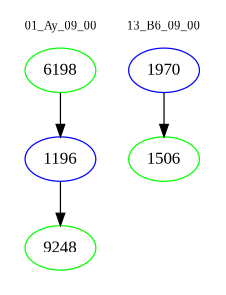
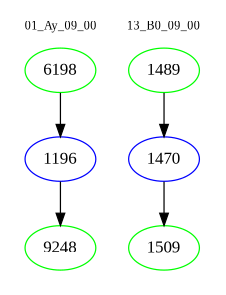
(164, 27) -> (164, 27)
(164, 70) -> (164, 159)
none -> (164, 70)
(164, 159) -> (164, 248)
